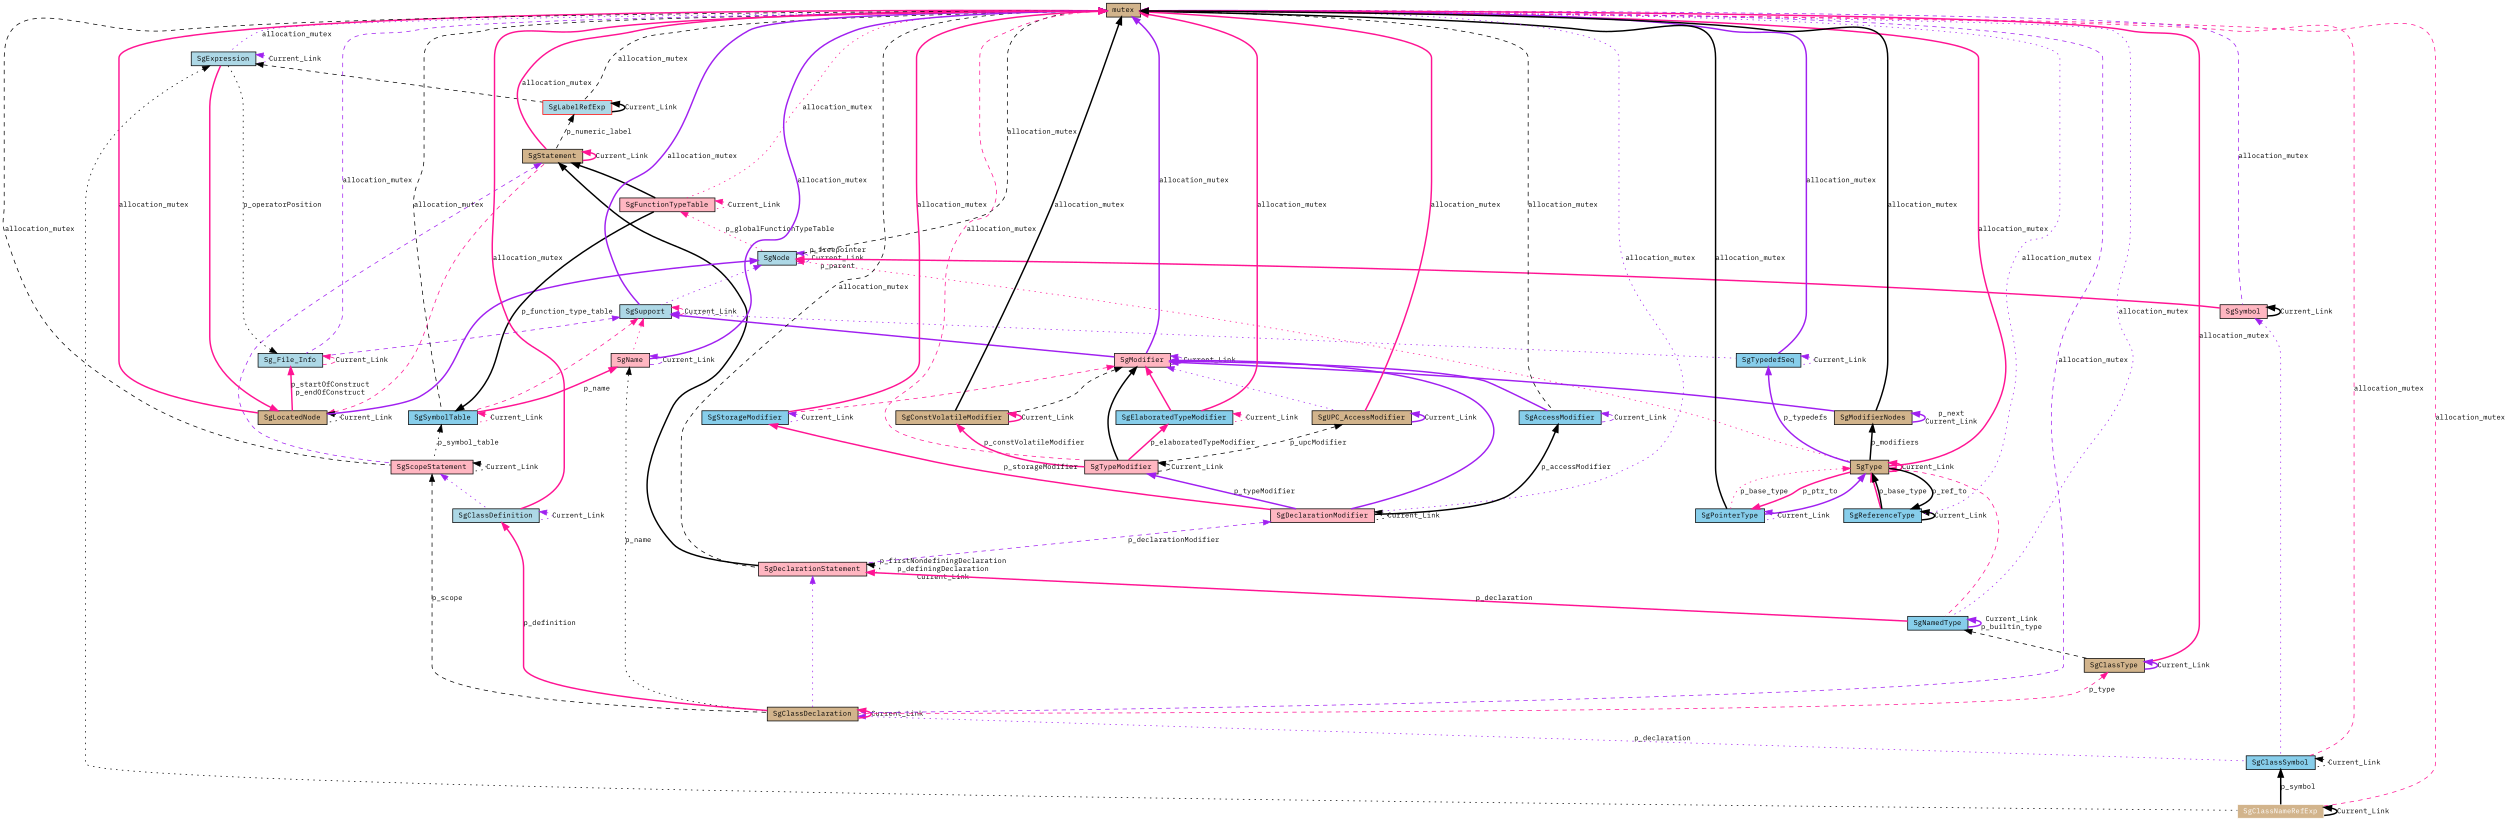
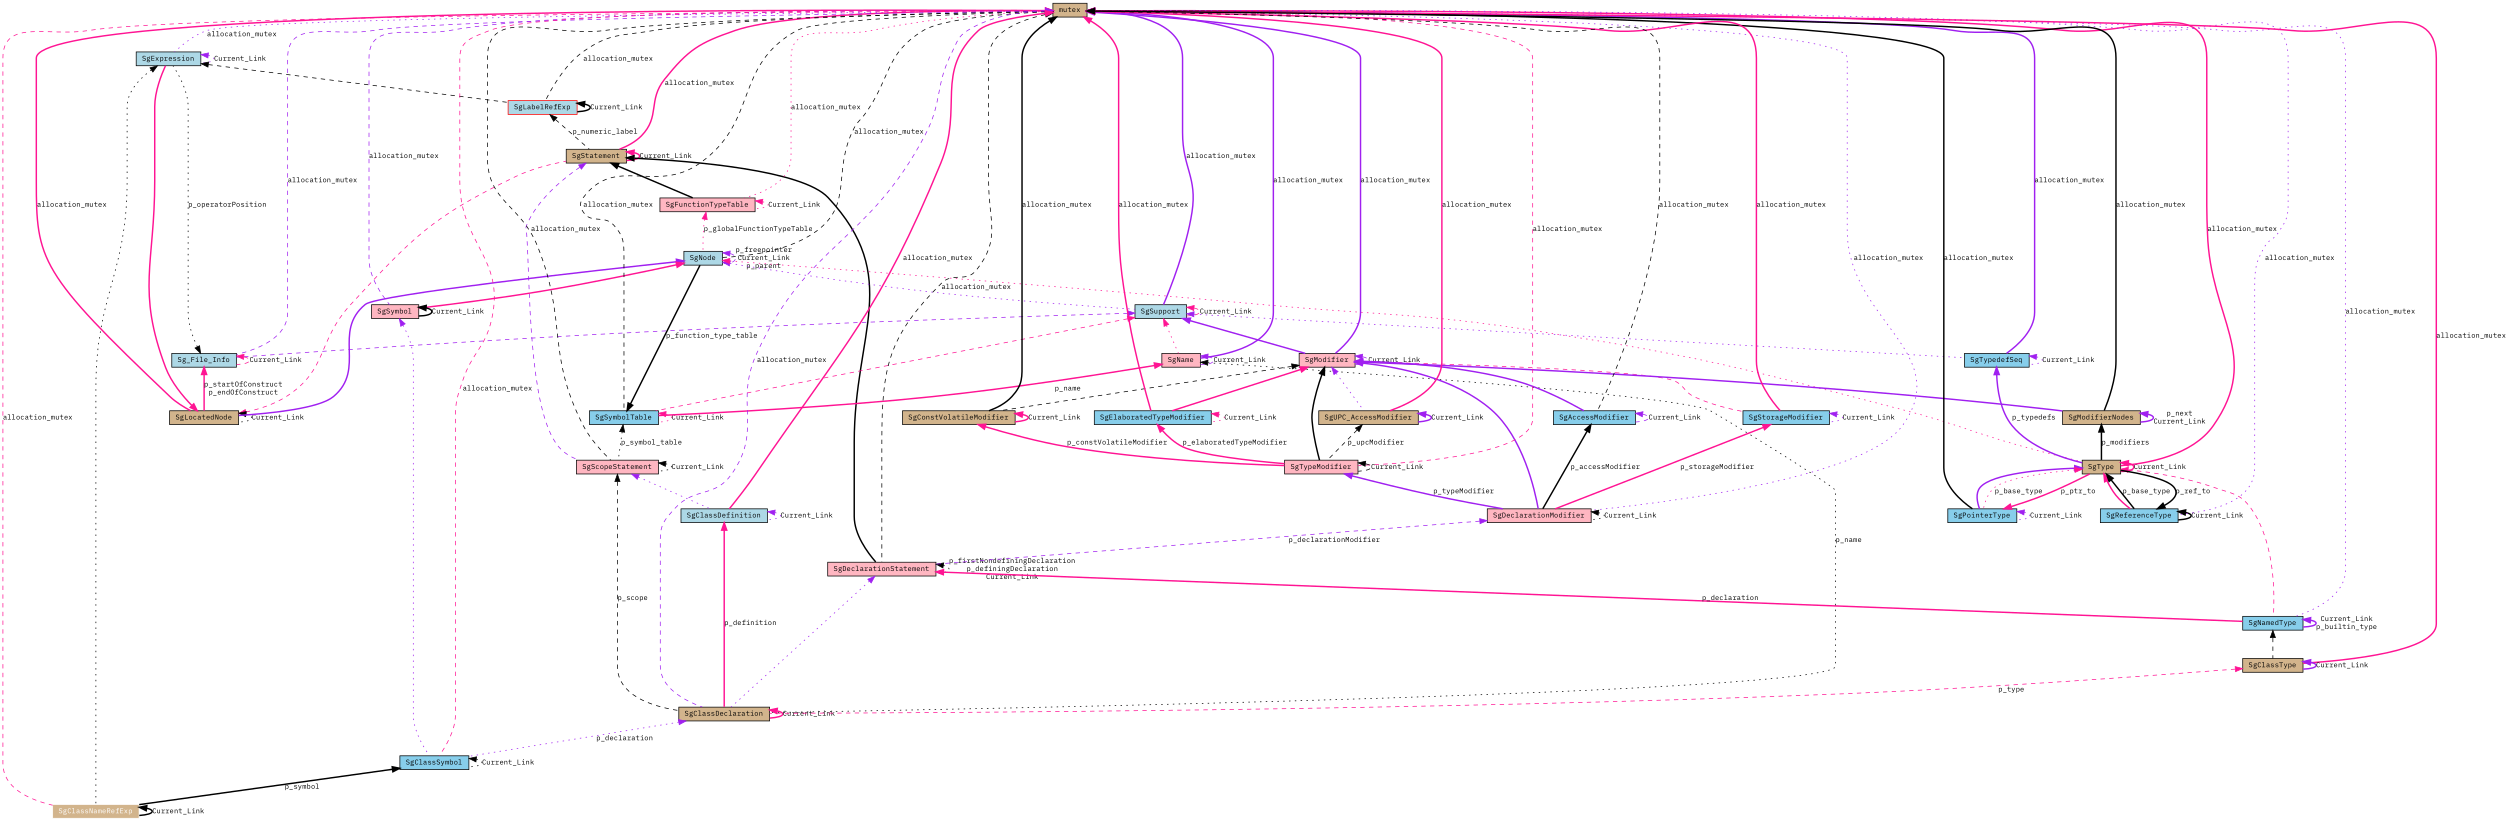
(541, 284) -> (663, 338)
